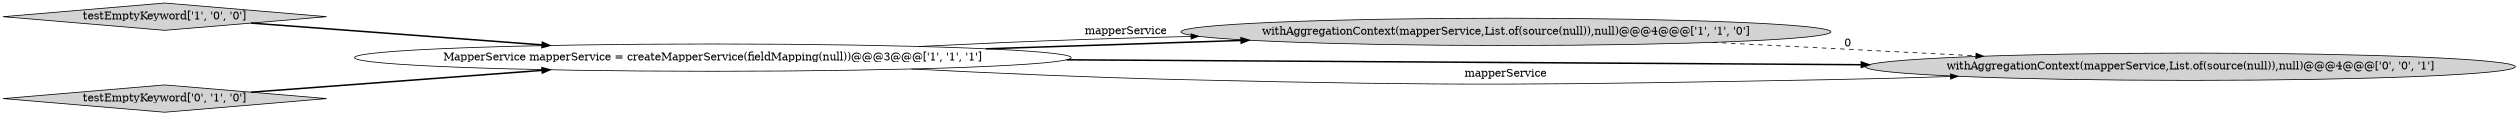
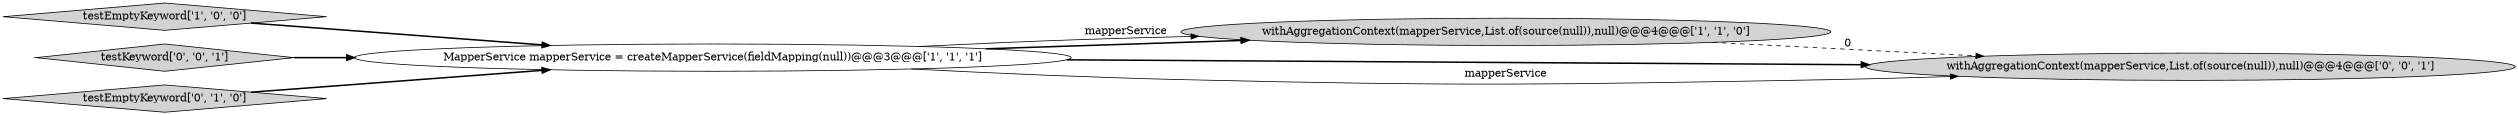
none -> (165, 58)
